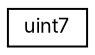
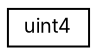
(48, 28) -> (48, 28)
